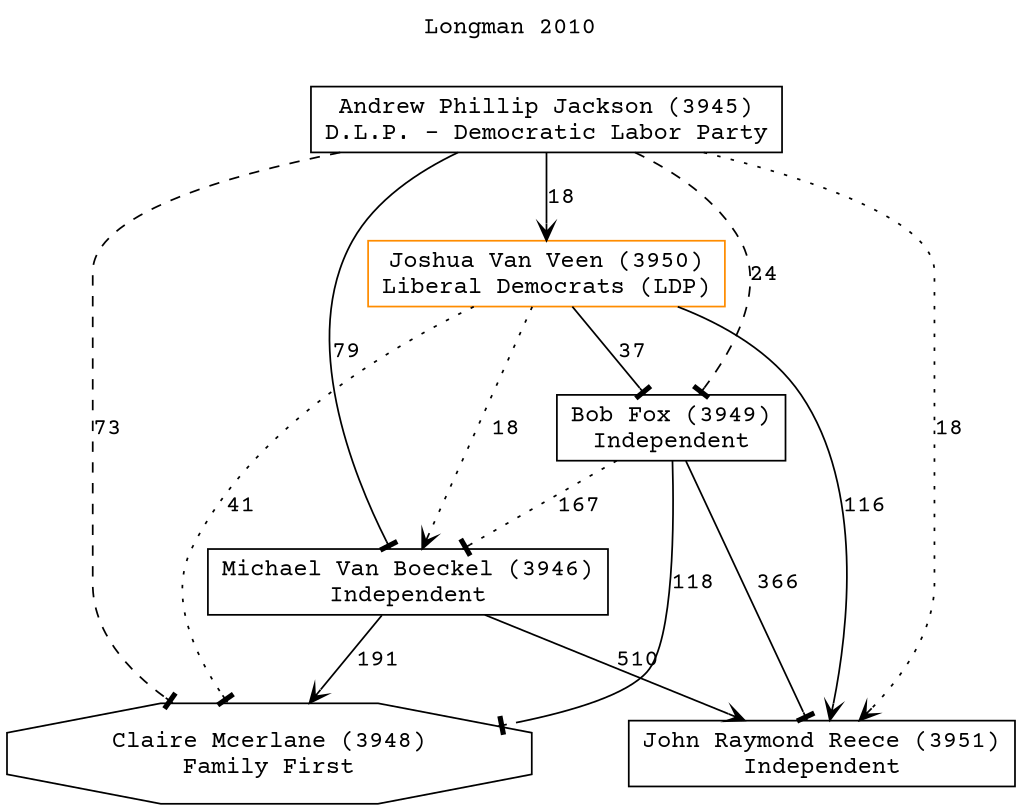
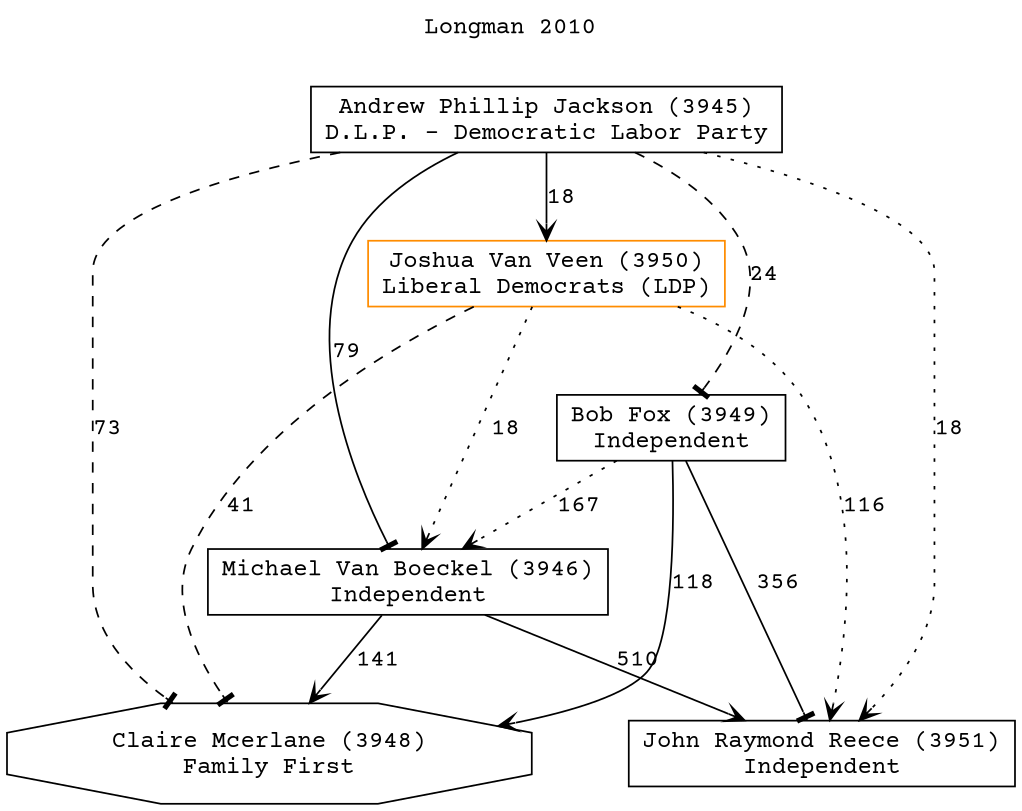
(606, 347) -> none
(256, 459) -> (256, 459)
(834, 469) -> (834, 469)
(543, 503) -> (543, 503)
(778, 582) -> (778, 582)
(661, 639) -> (661, 639)
(378, 659) -> (378, 659)
